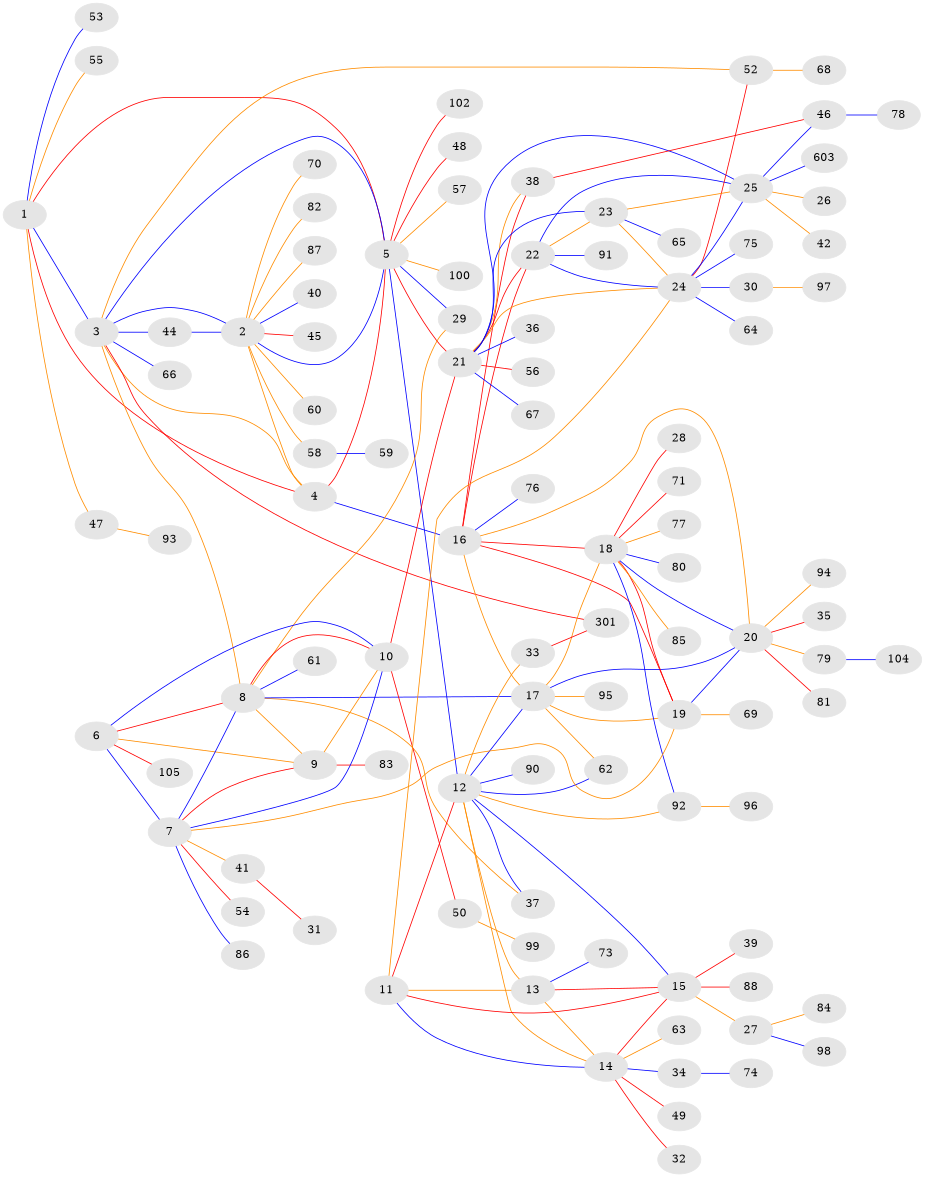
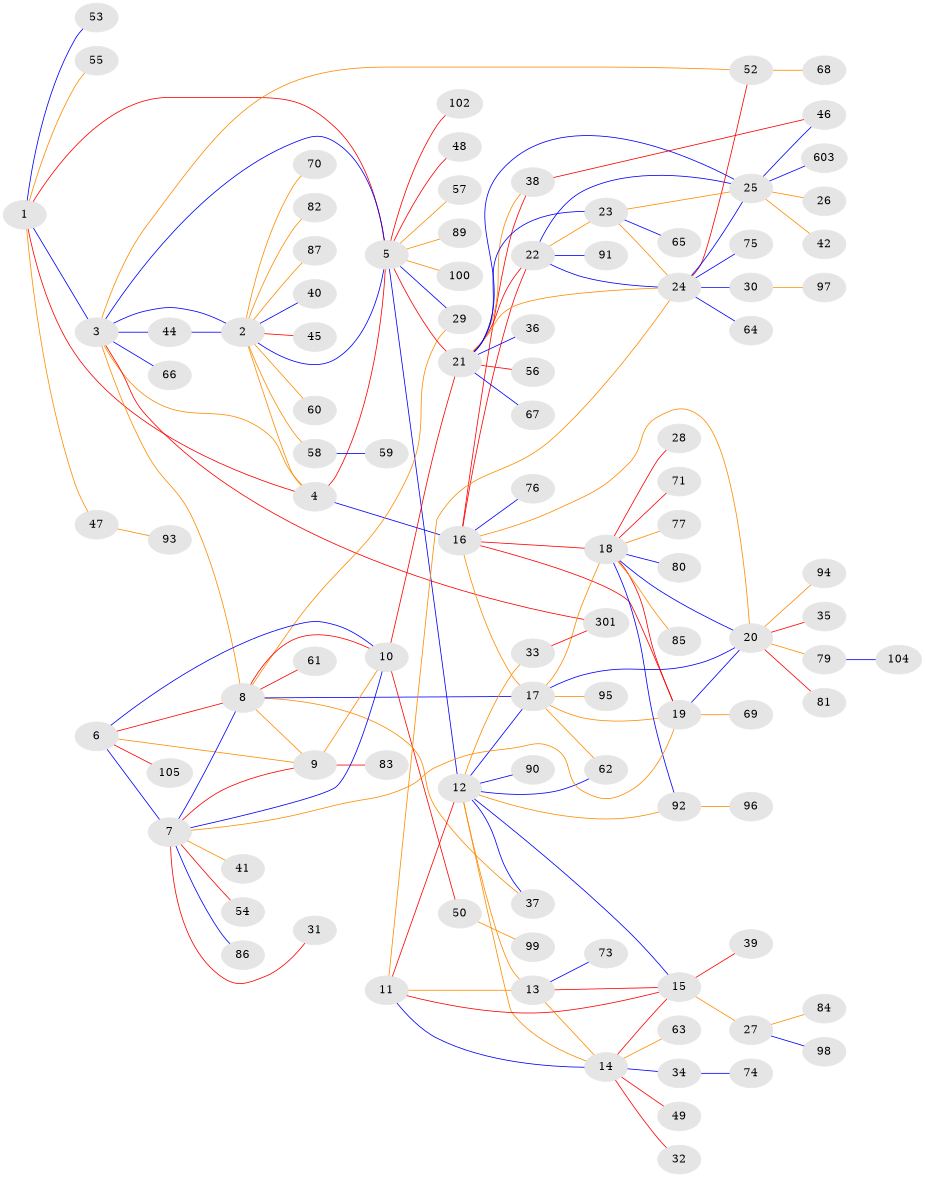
(899, 115) -> none
none -> (460, 233)
(279, 680) -> (279, 680)
(279, 900) -> (205, 961)
(751, 987) -> none
